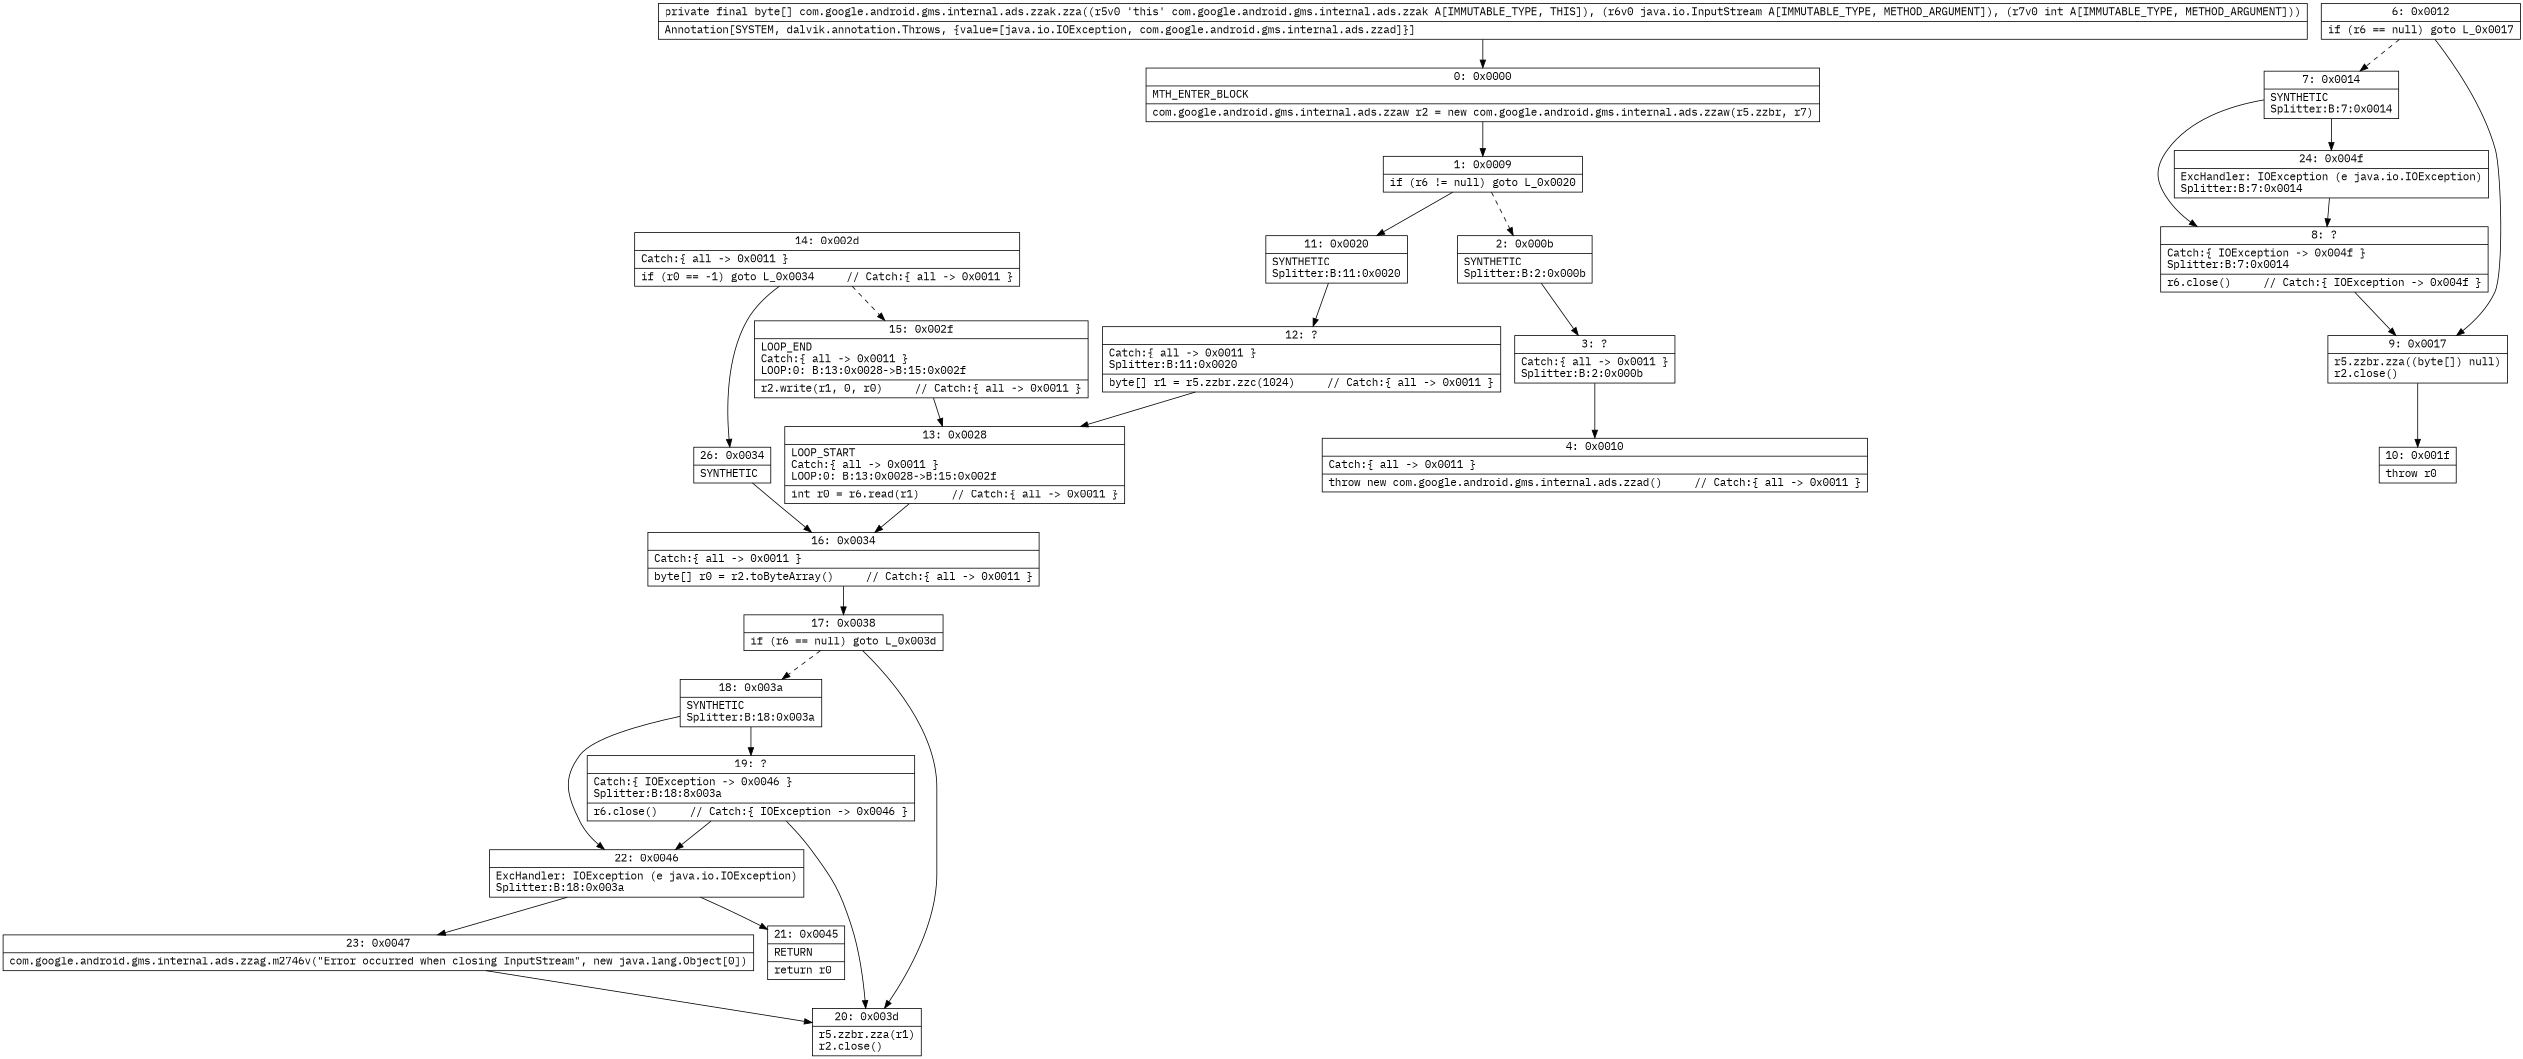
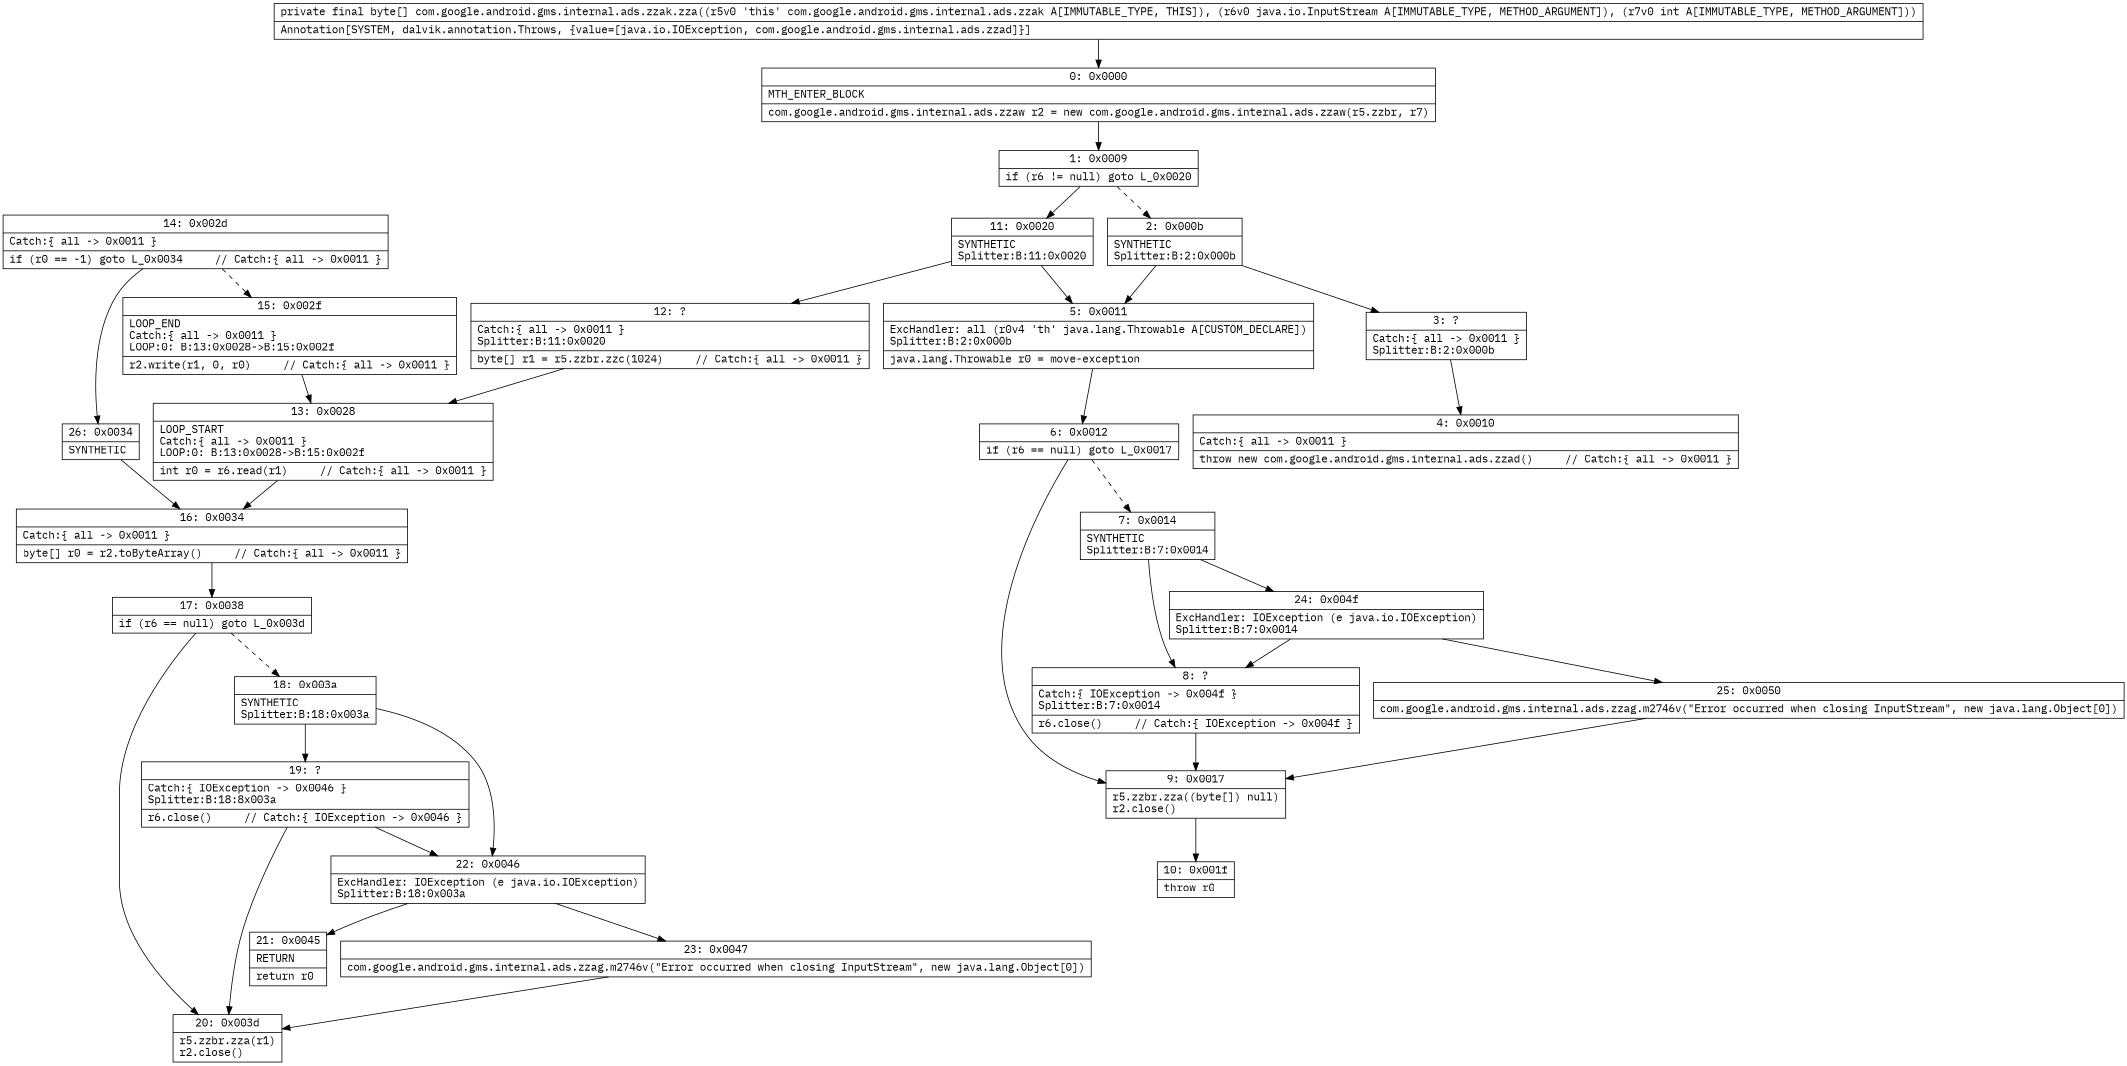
none -> (1099, 336)
none -> (1749, 700)
